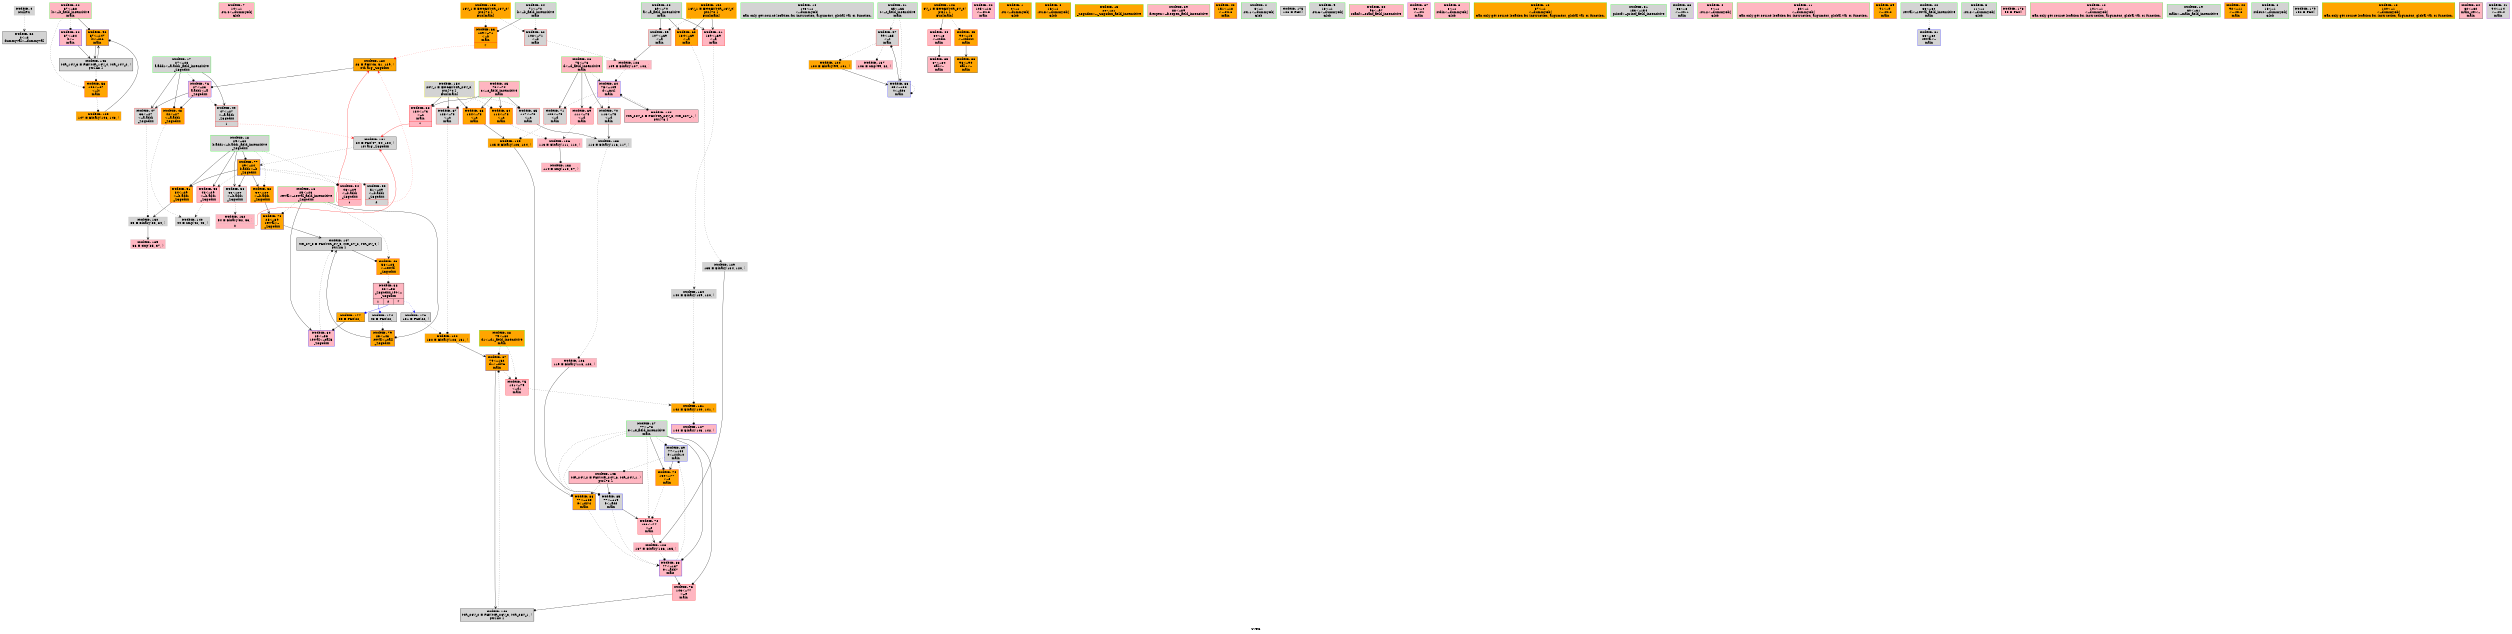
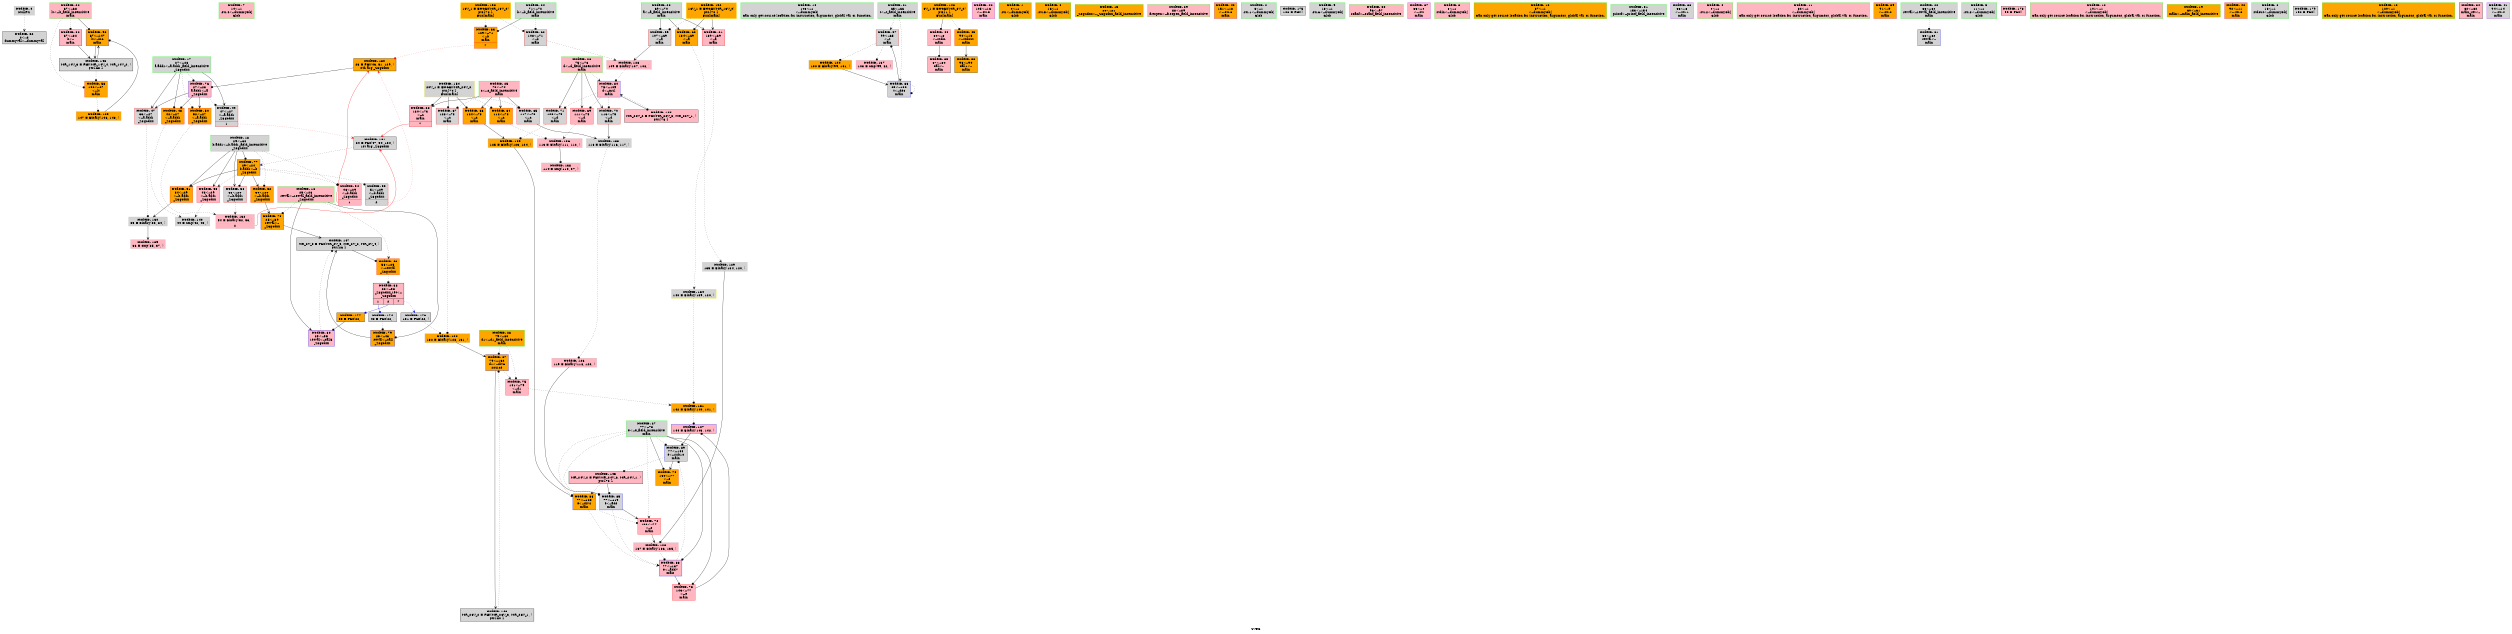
(2194, 11) -> (2194, 11)
(636, 103) -> (636, 103)
none -> (200, 116)
(694, 294) -> (694, 294)
(497, 368) -> (497, 368)
none -> (687, 438)
(658, 501) -> (616, 517)
(604, 602) -> (729, 514)
